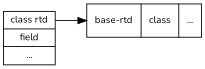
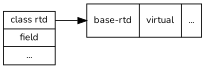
(160, 20) -> (160, 20)
